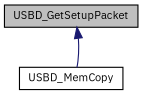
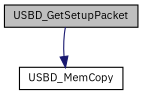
(79, 53) -> (64, 42)
